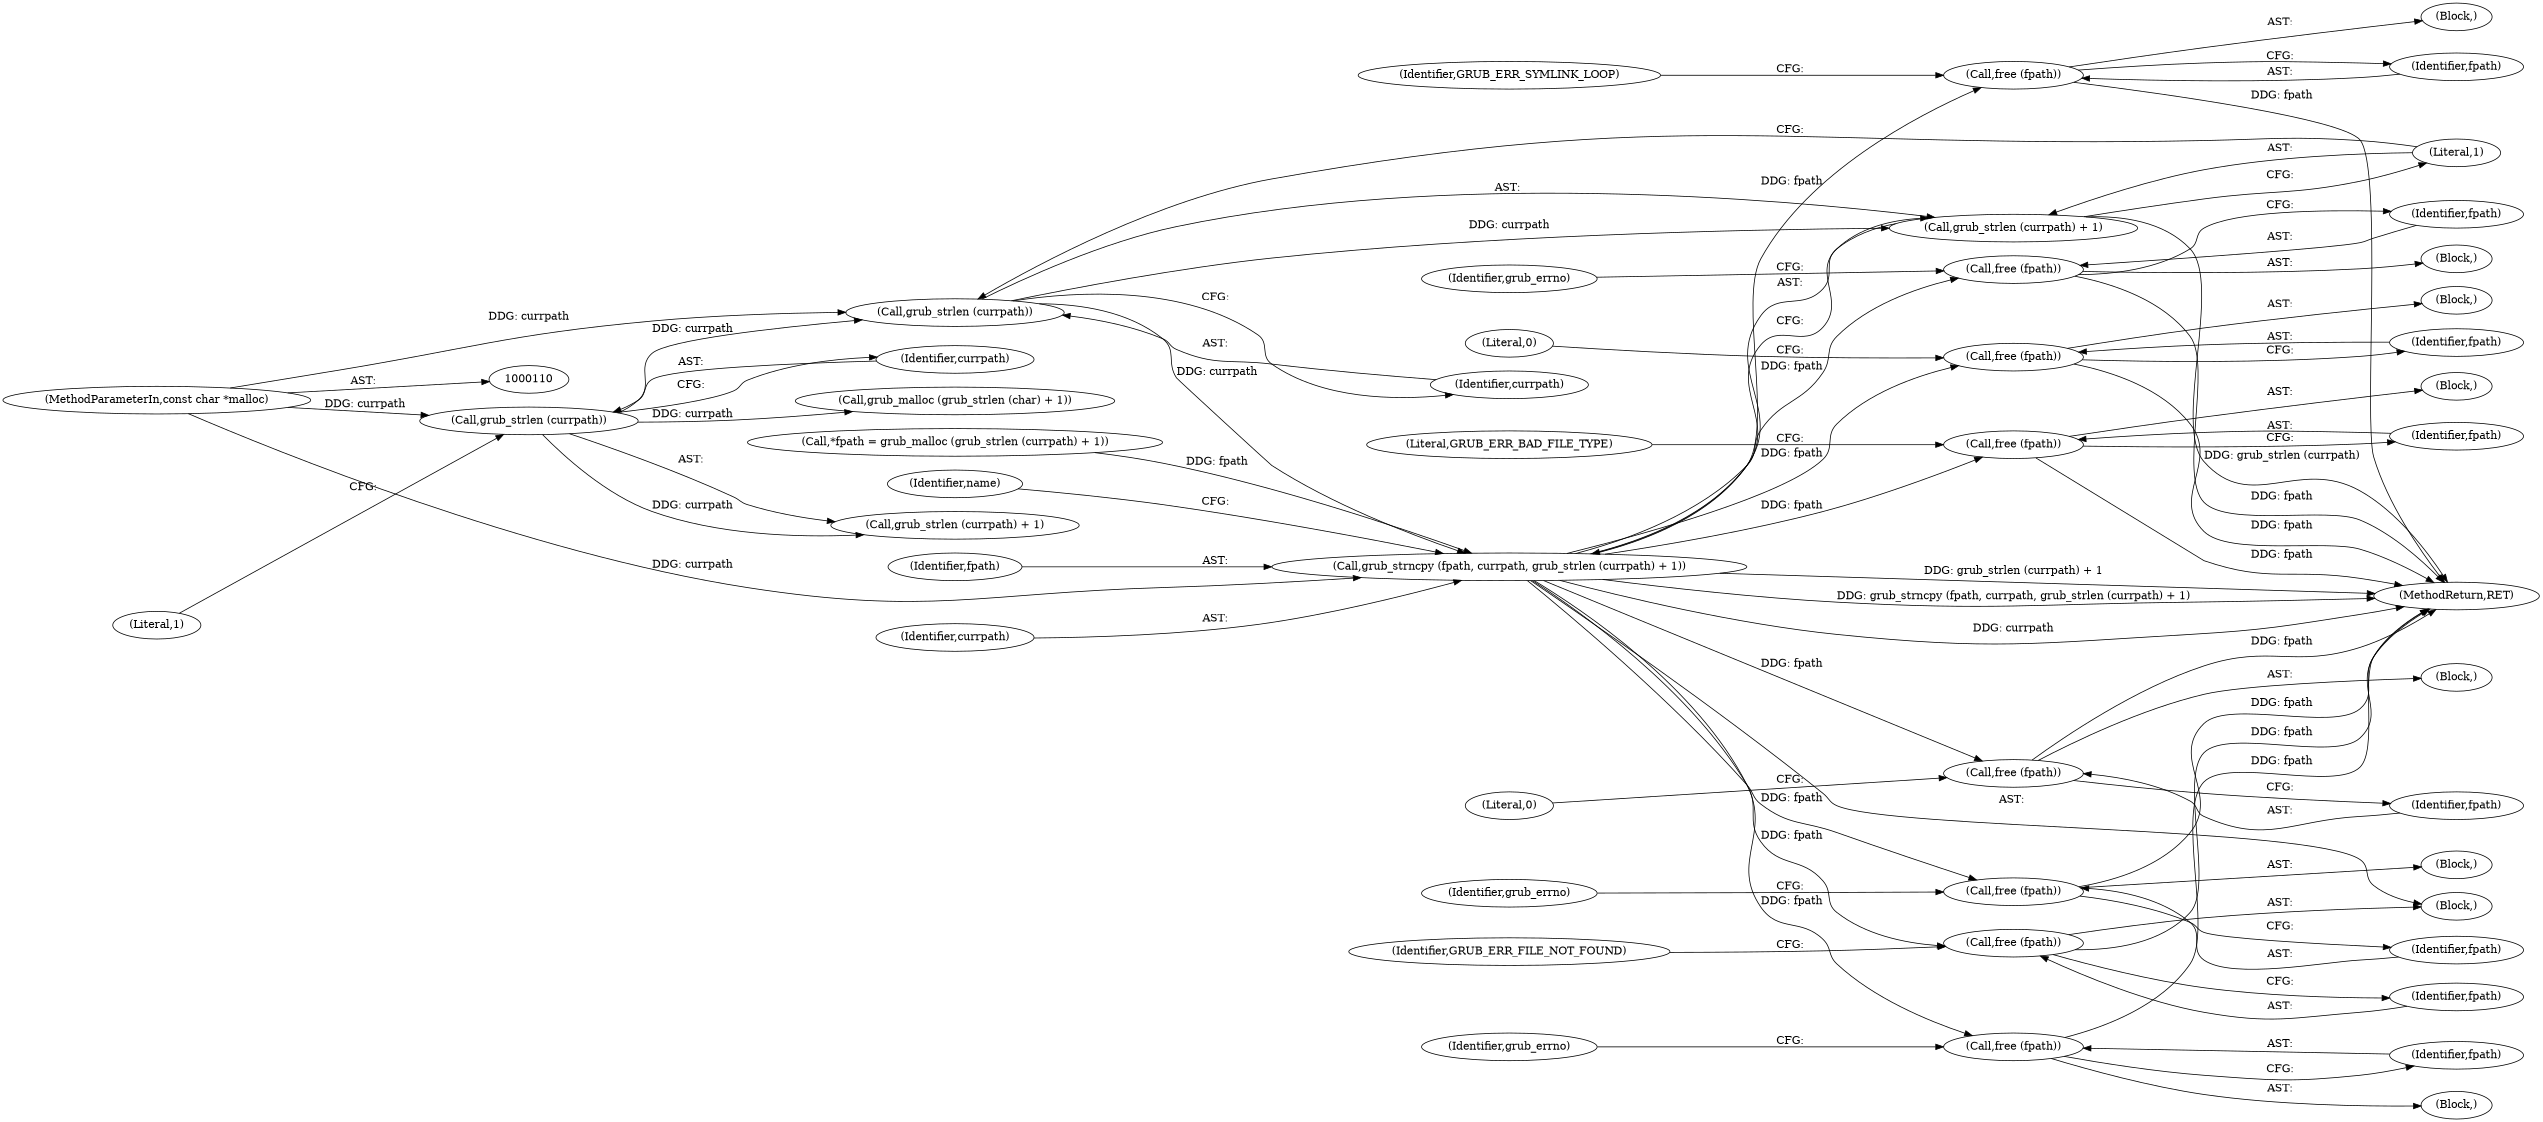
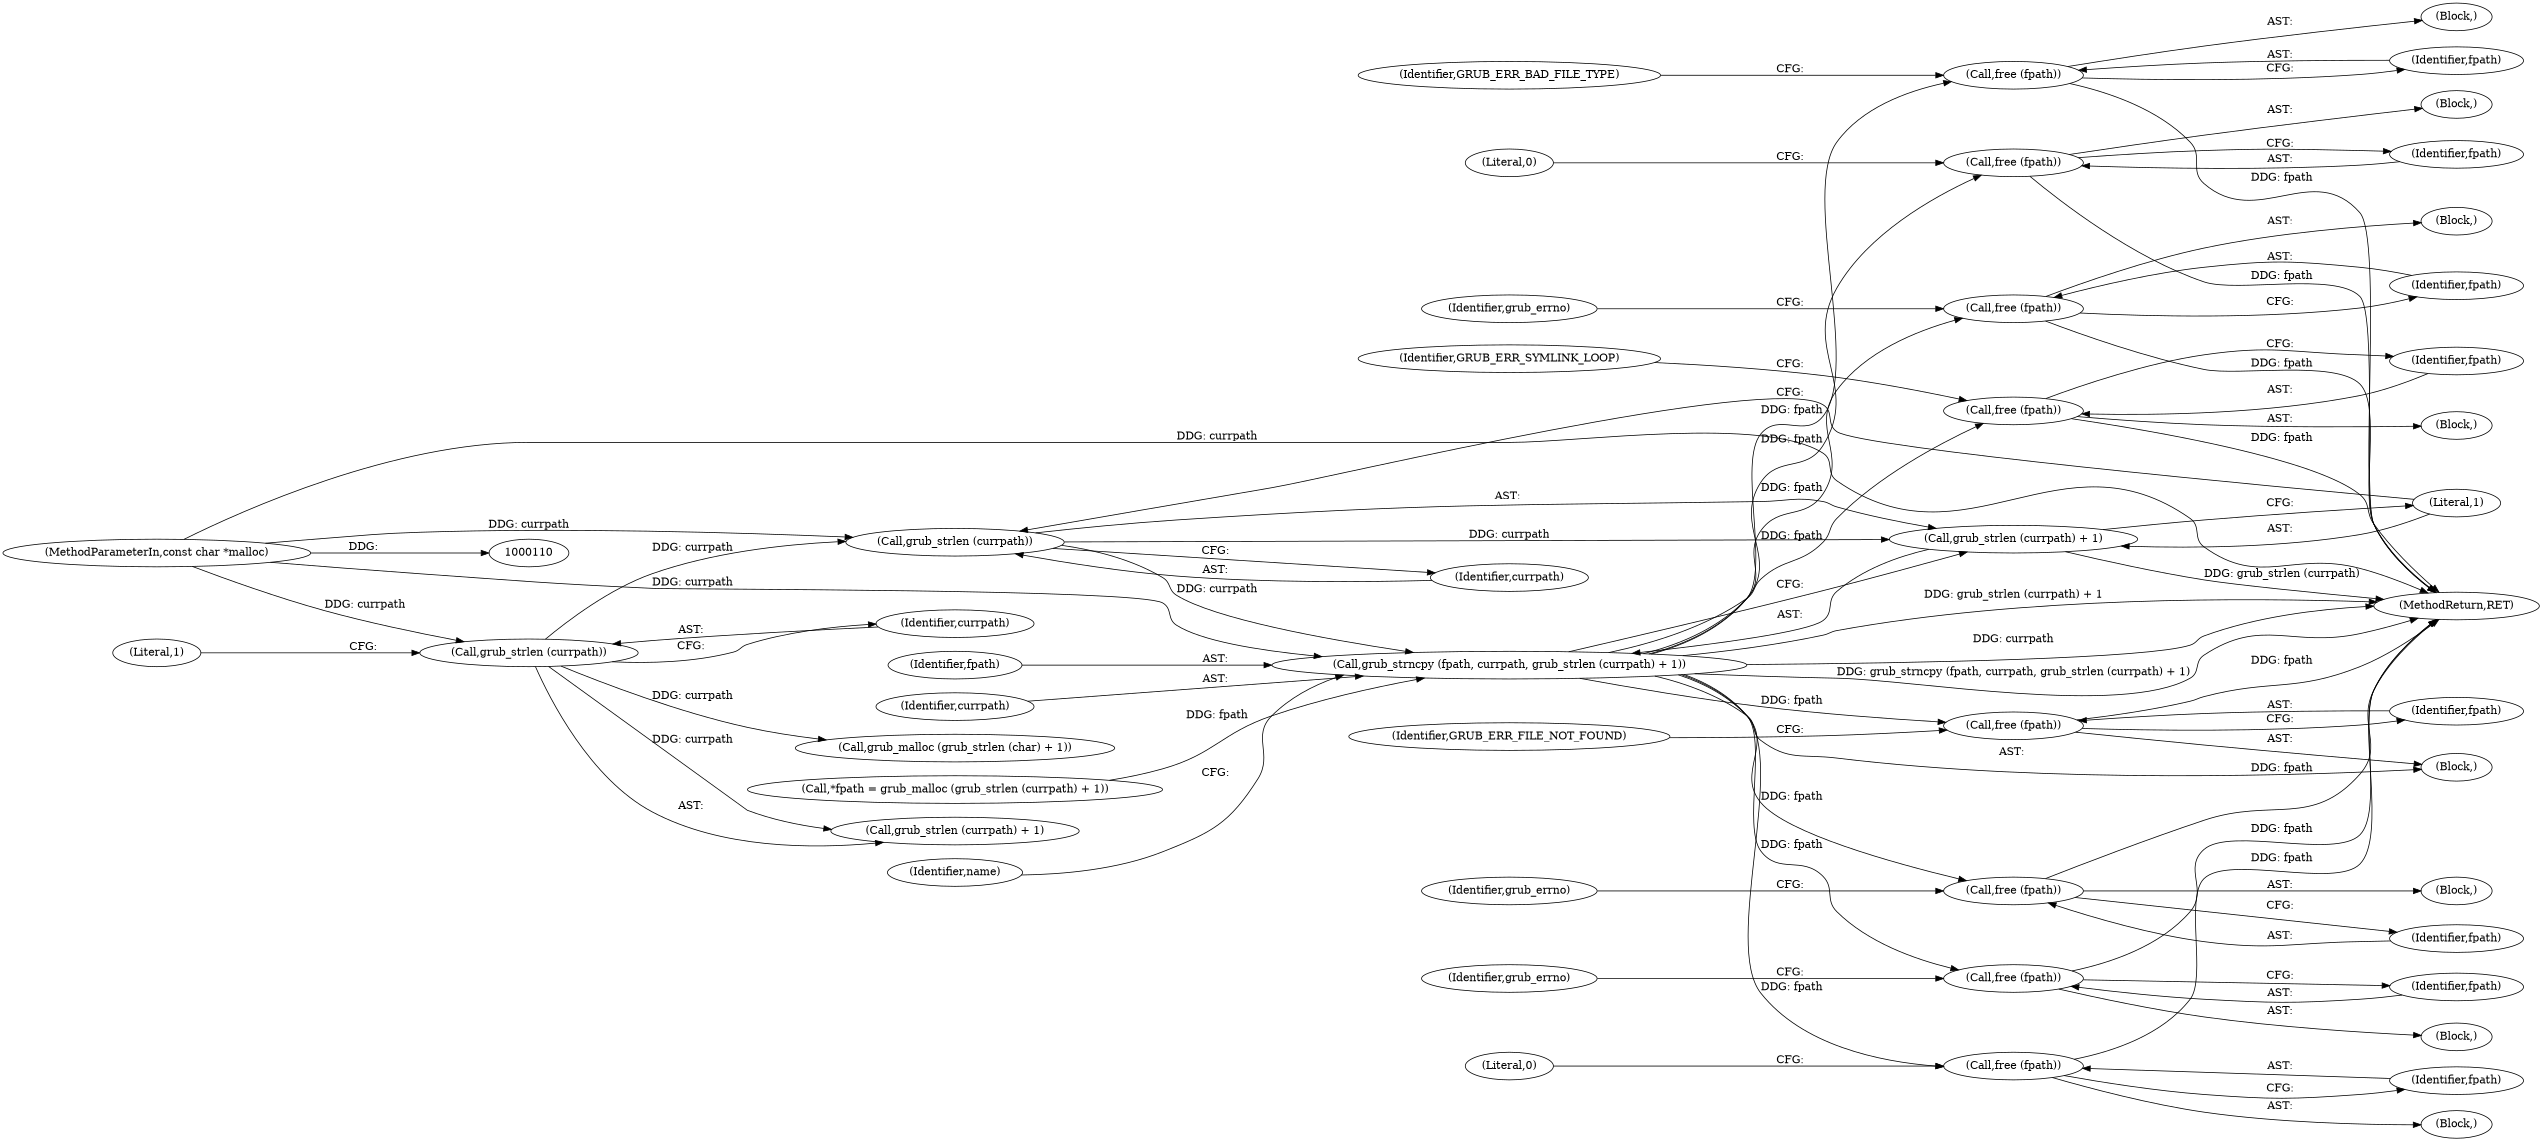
(365, 381) -> (365, 547)
none -> (1326, 442)
(1509, 445) -> (1509, 75)
